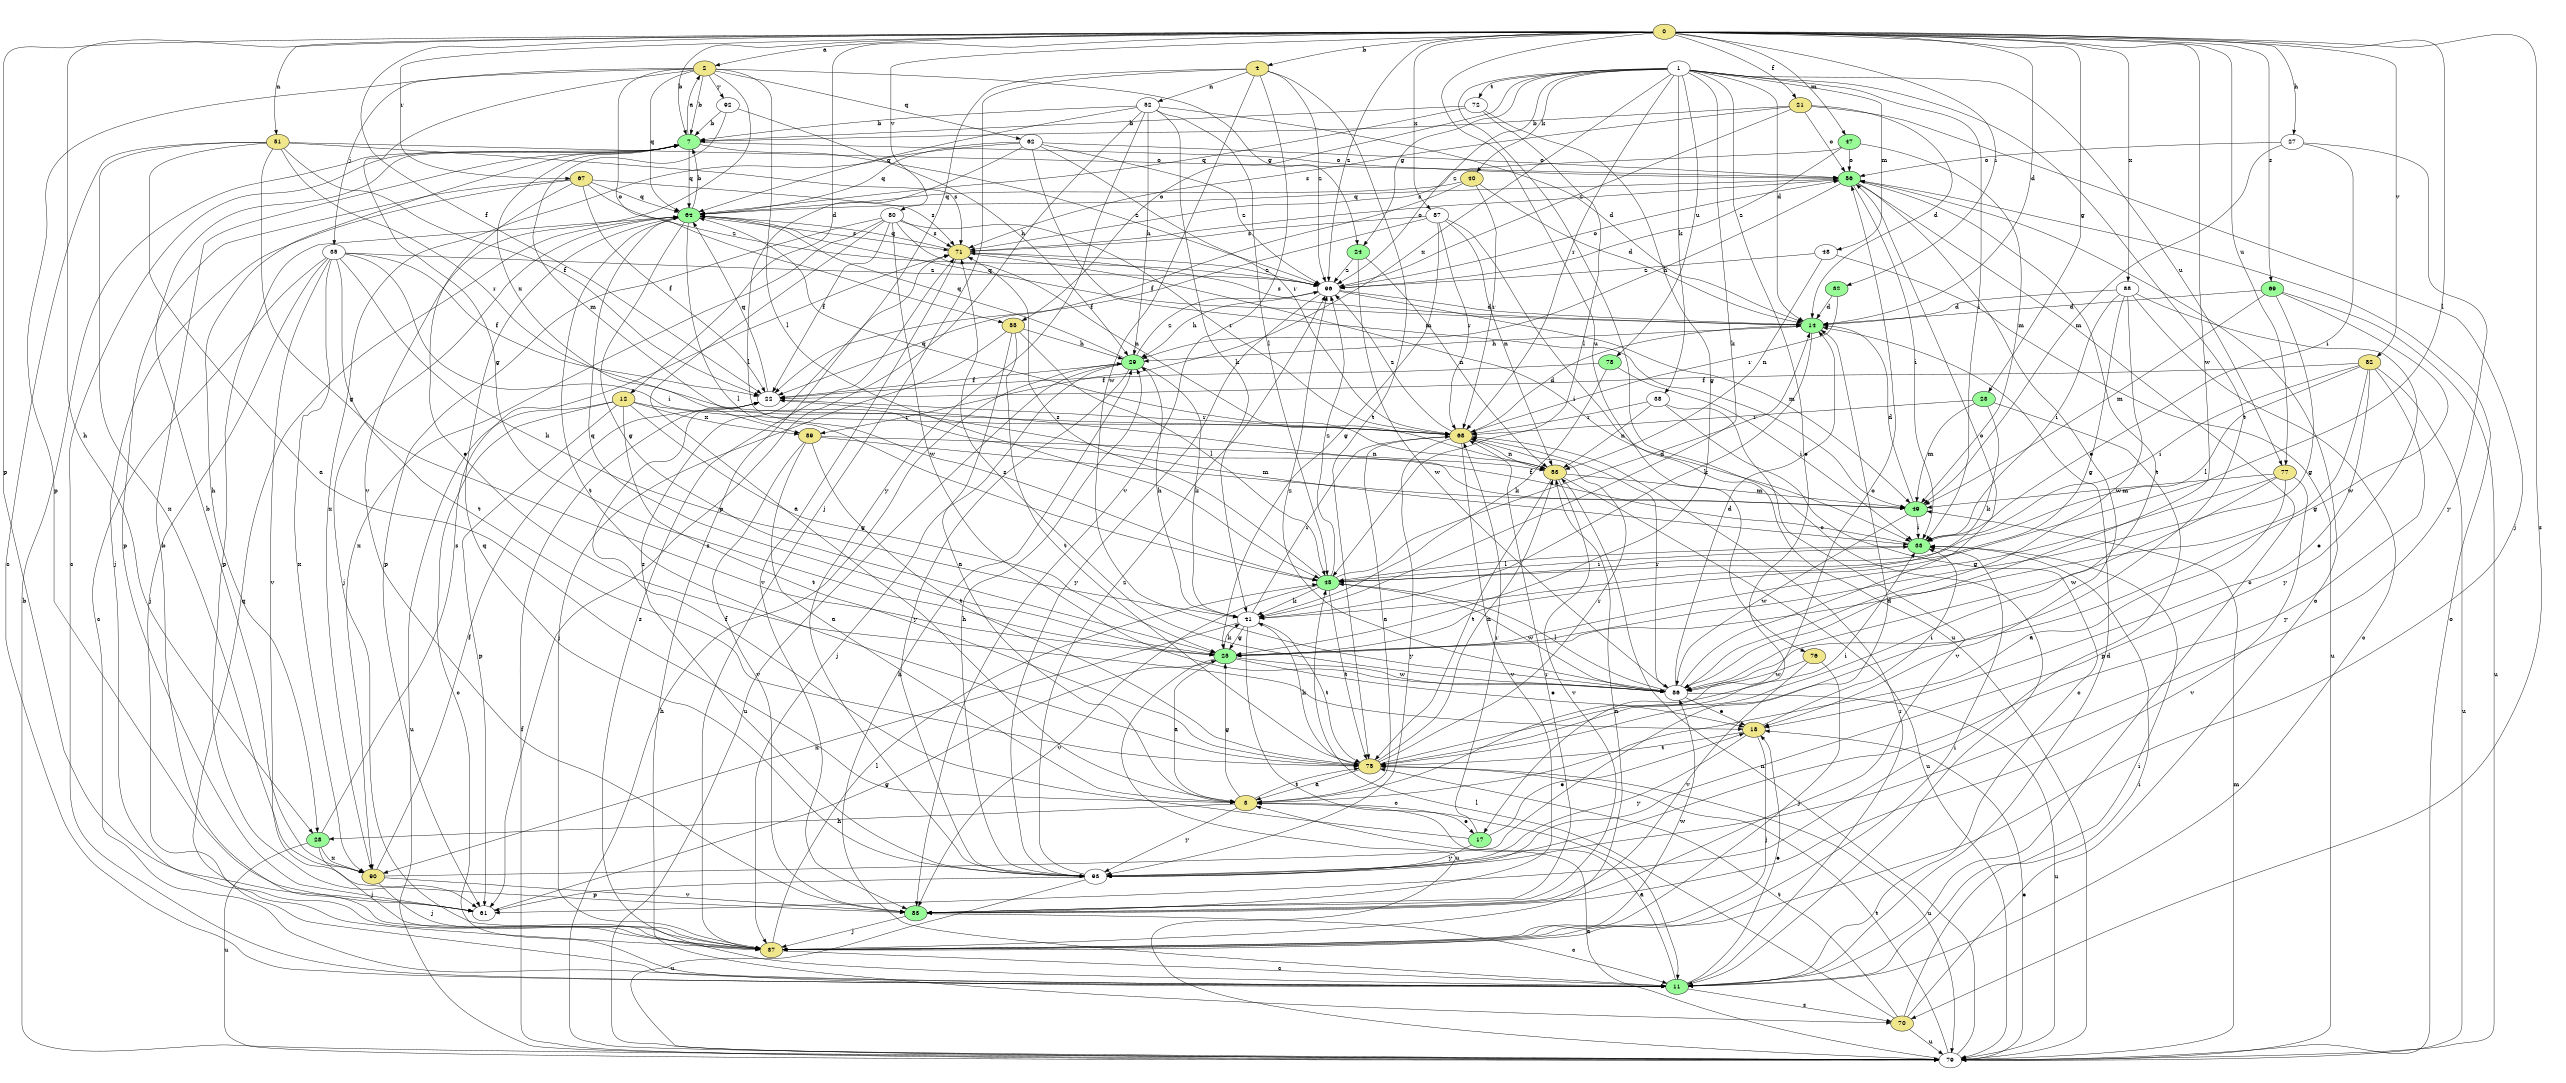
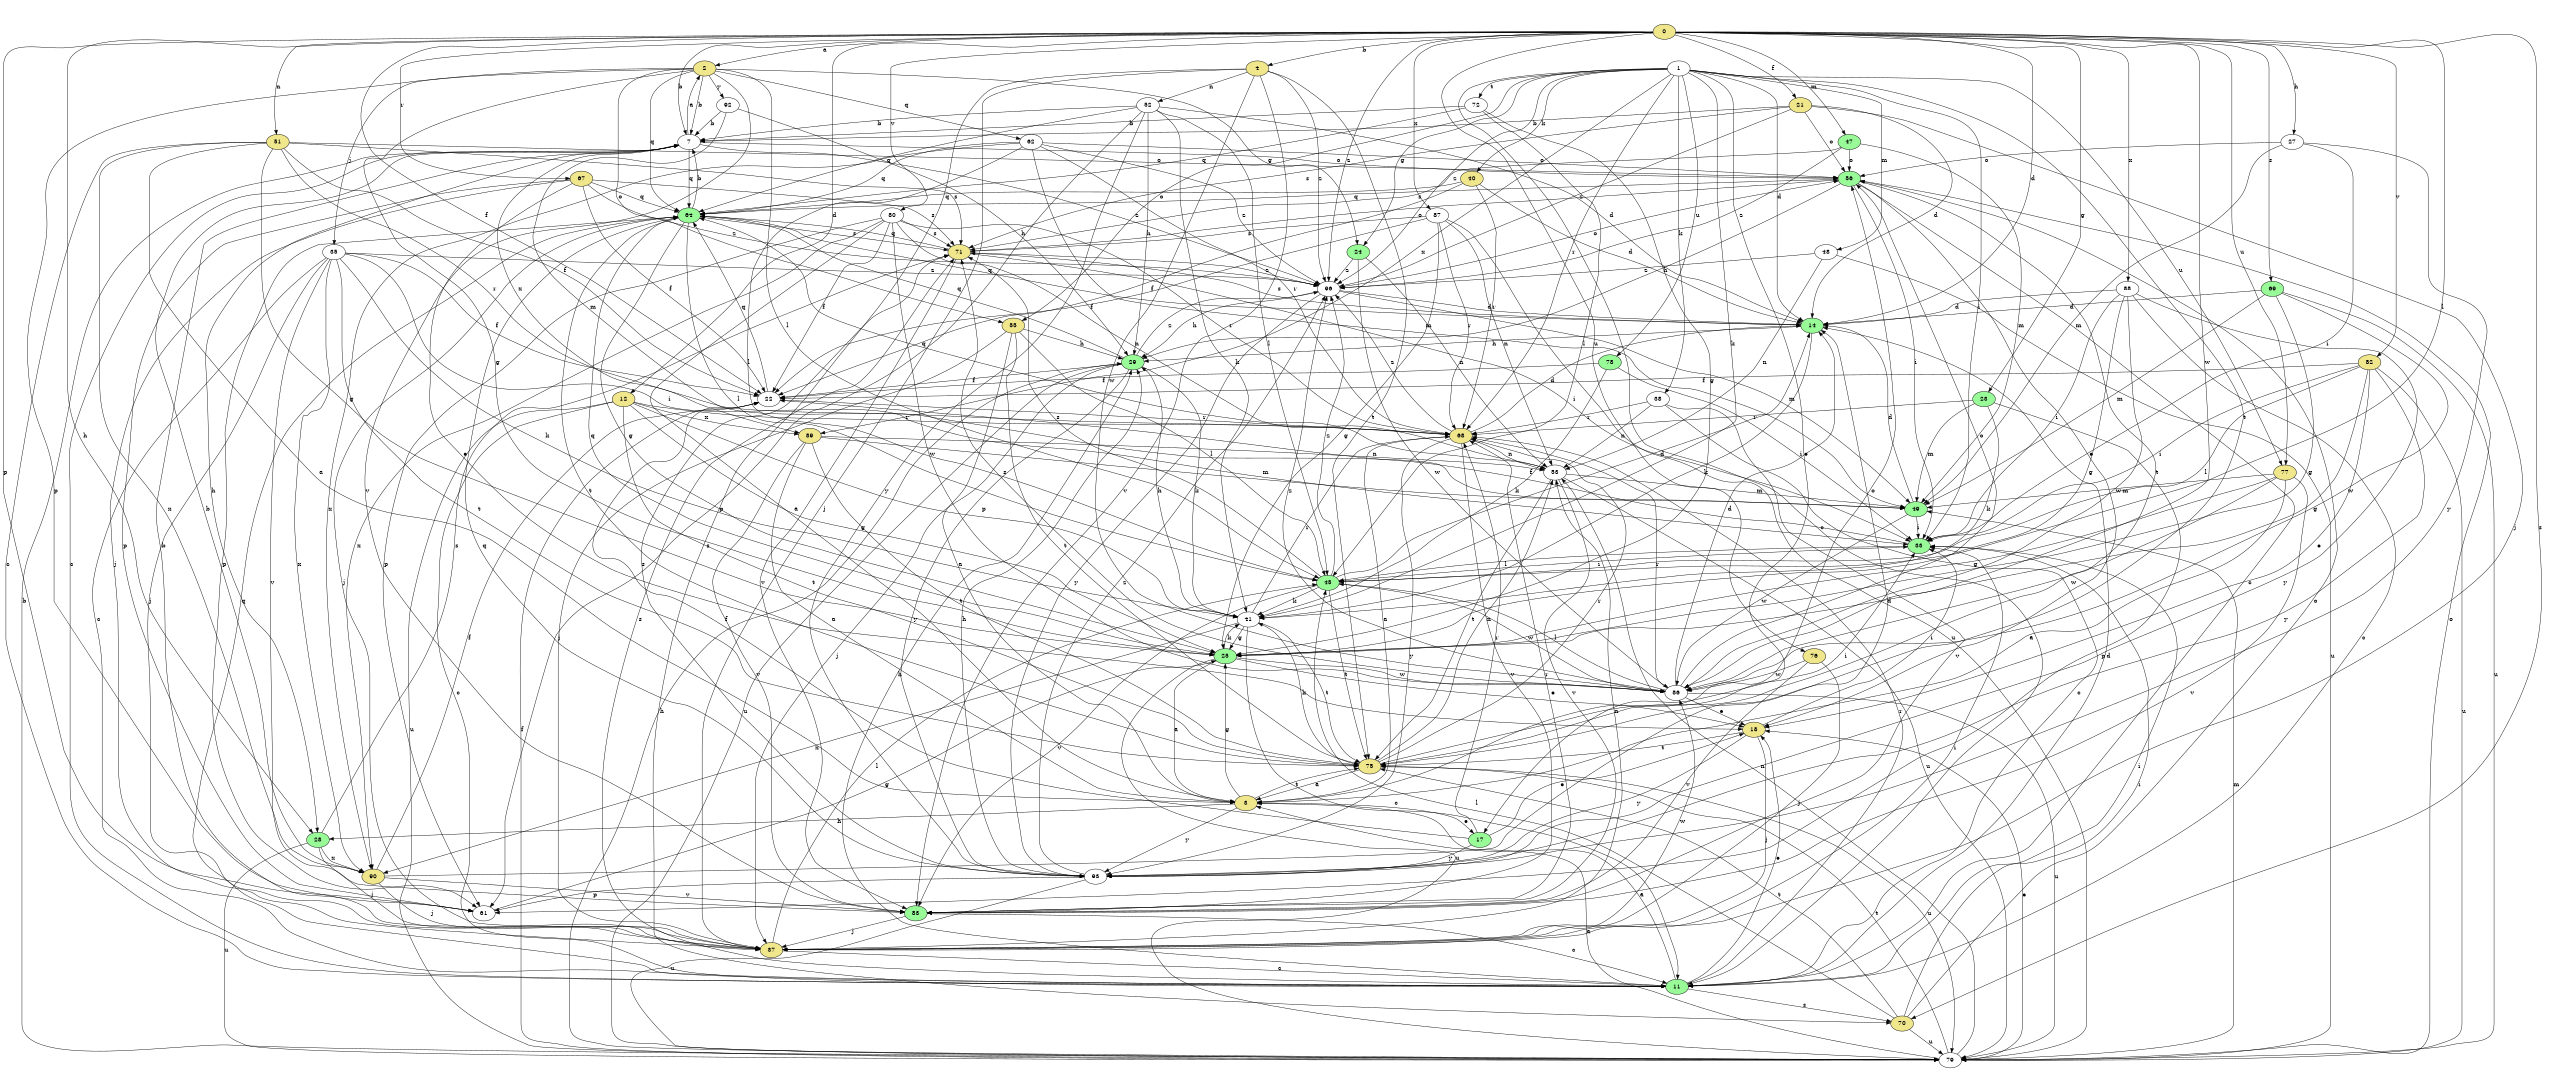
(689, 142) -> (689, 142)
(1837, 289) -> none
(1555, 473) -> (1555, 473)
(469, 605) -> (939, 510)
